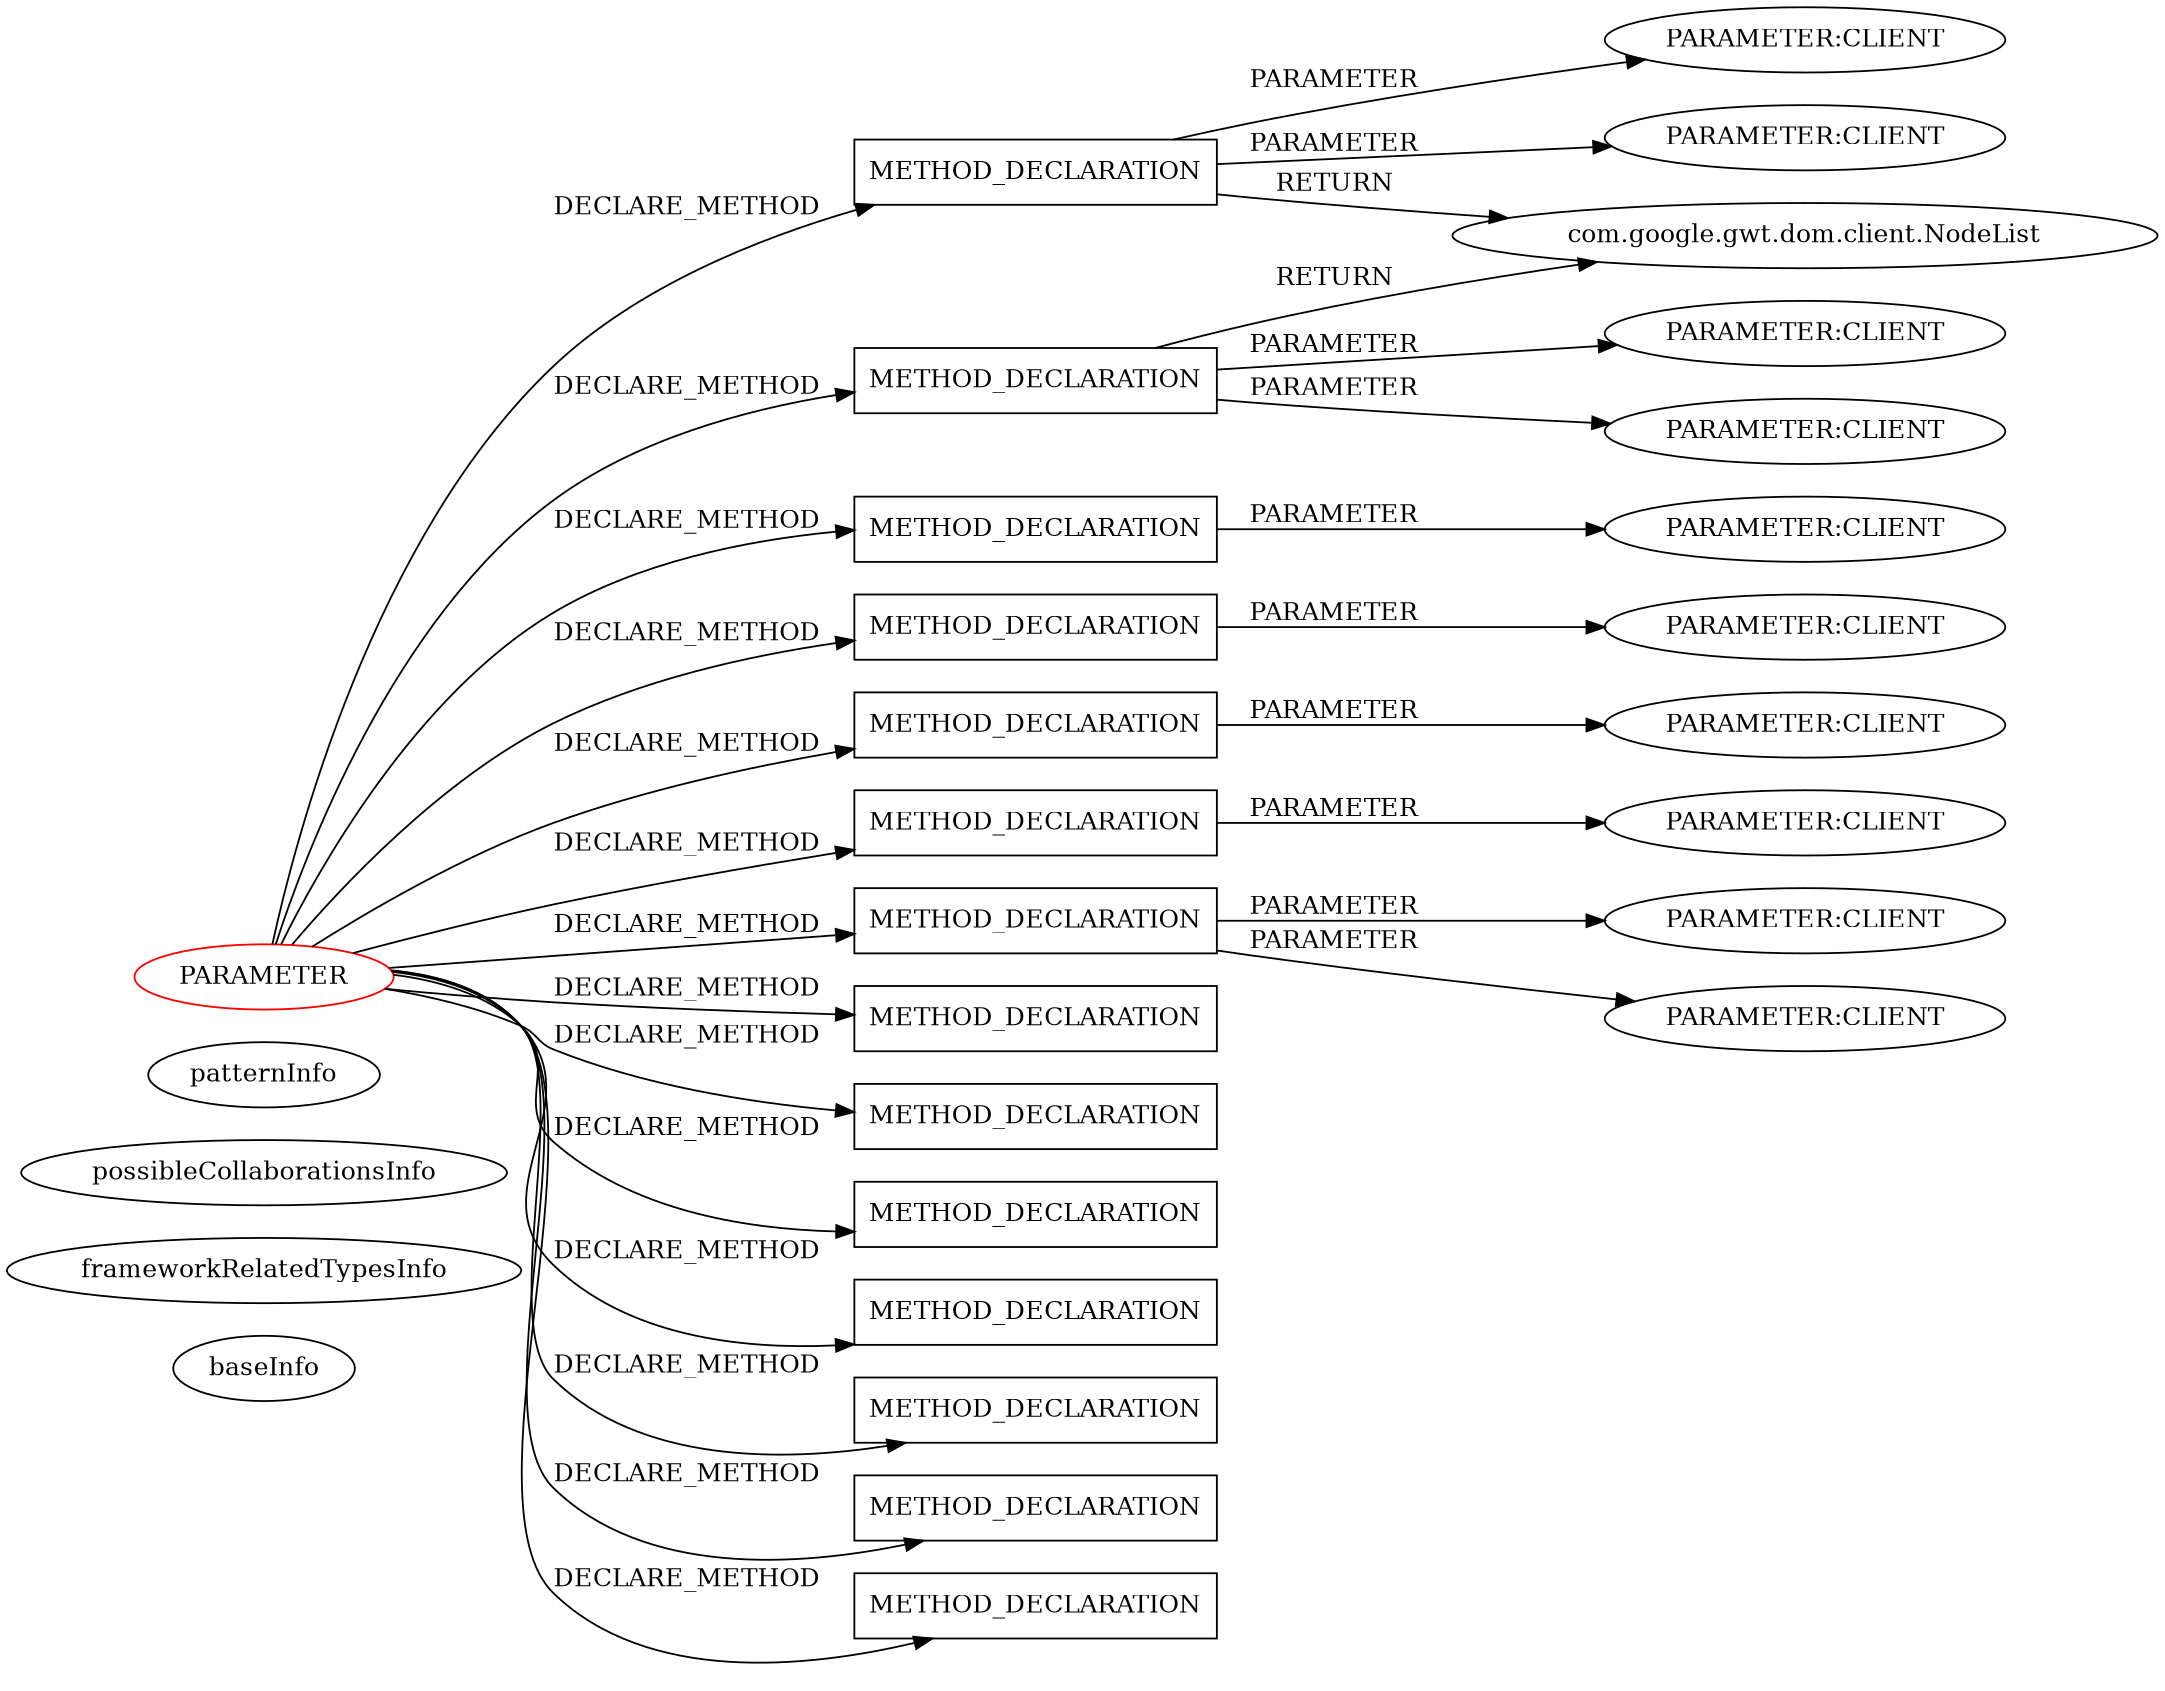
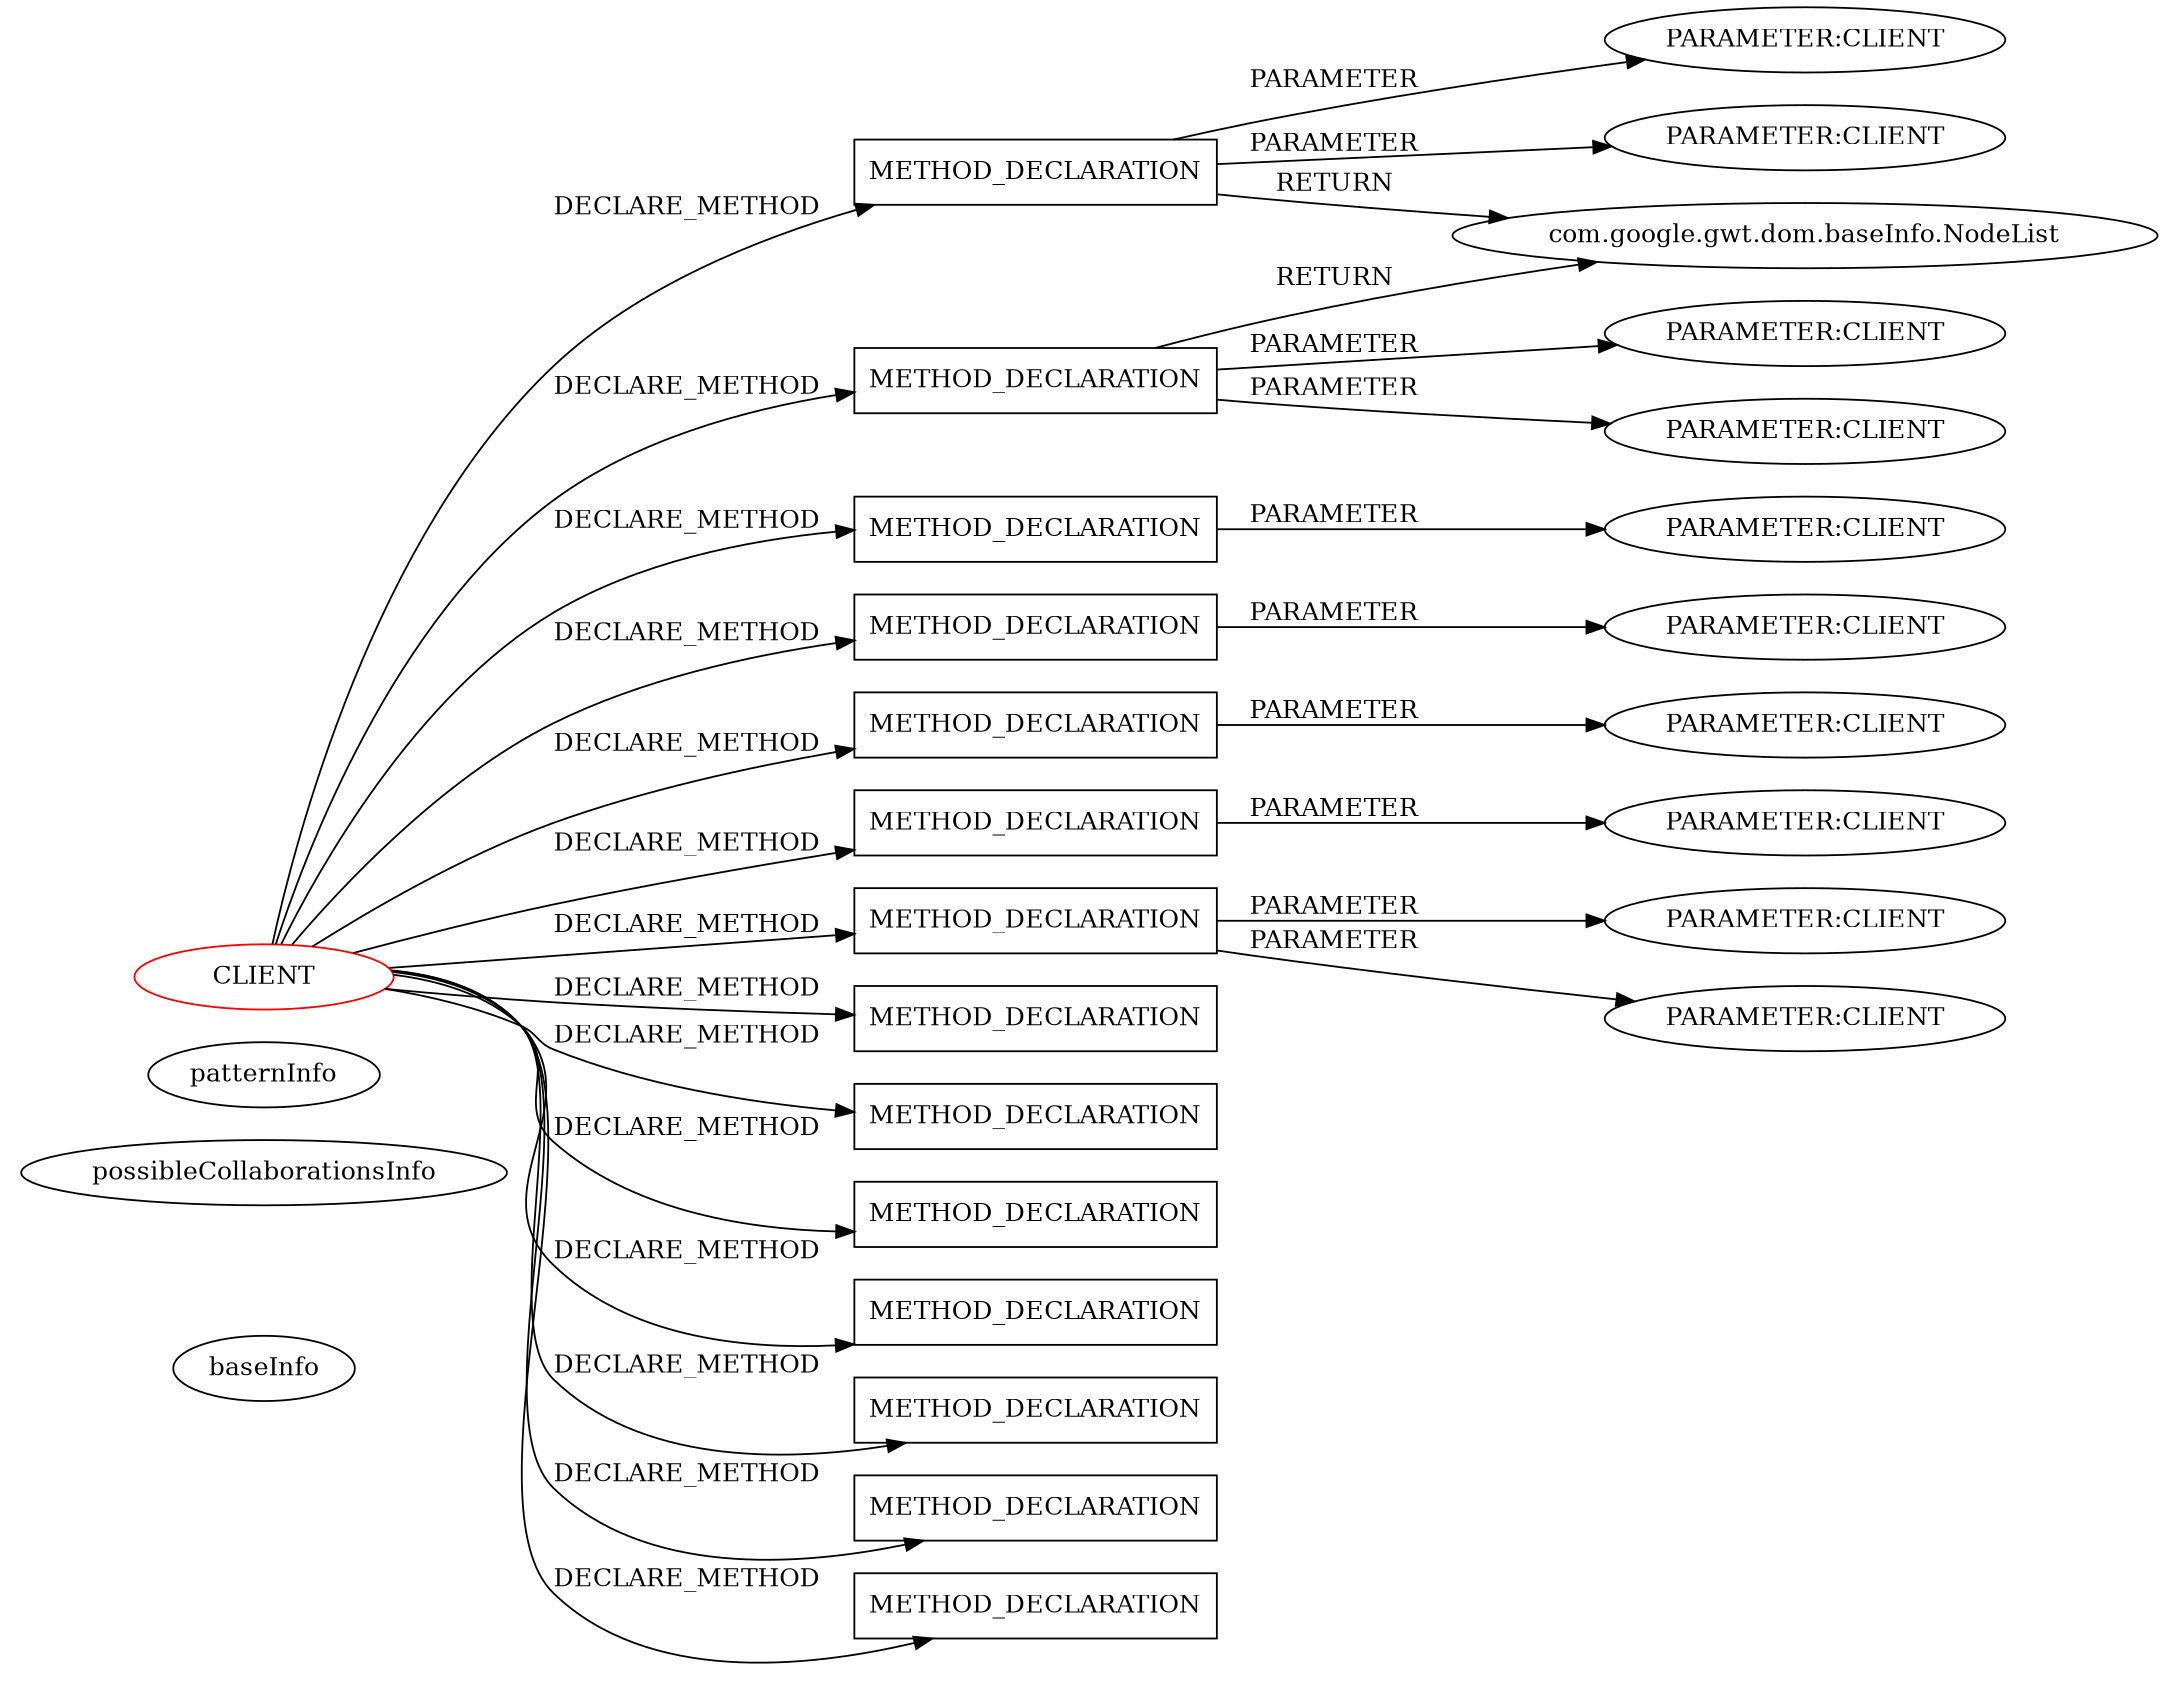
(1805, 236) -> (1805, 236)
(264, 977) -> (264, 977)
(264, 1271) -> none
